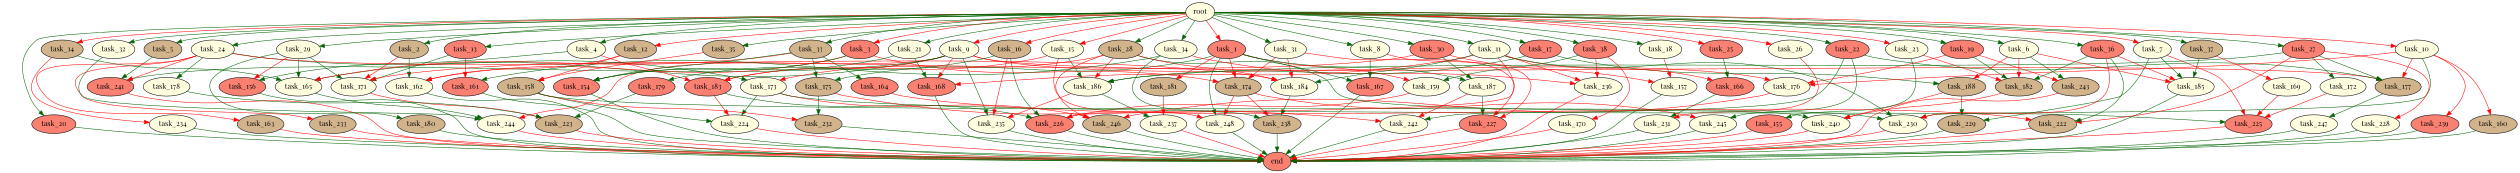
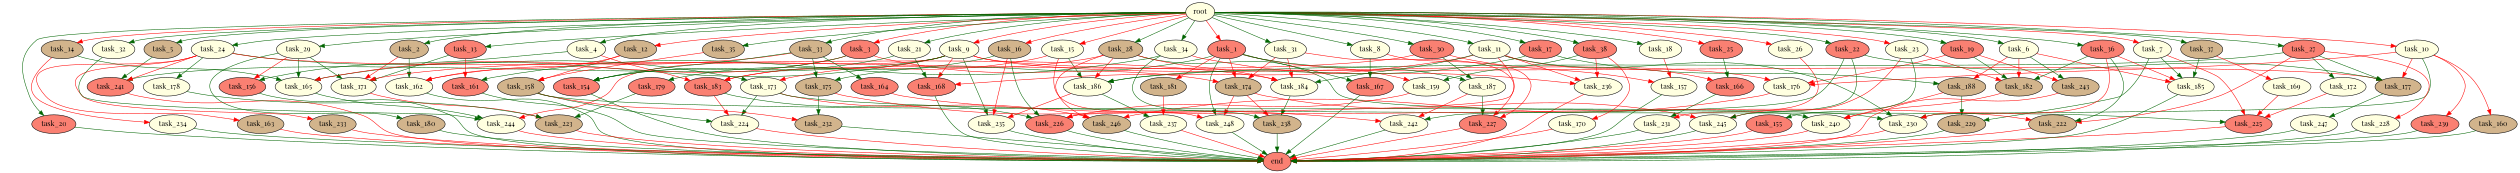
none -> (1853, 100)
